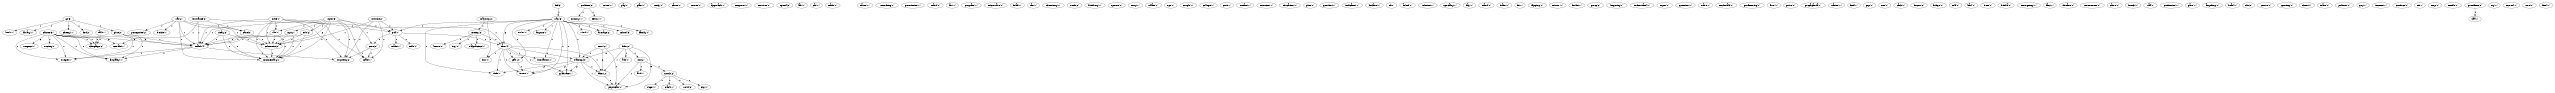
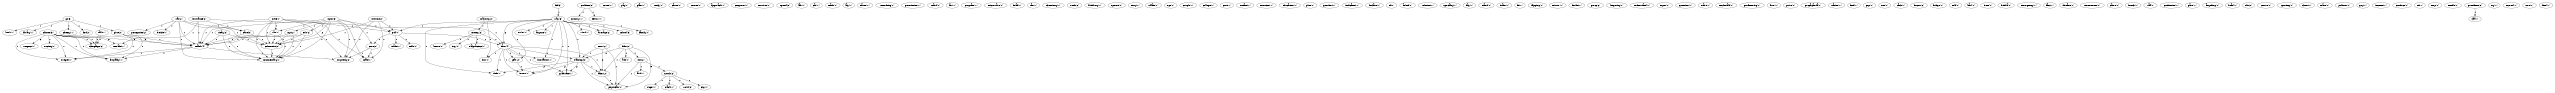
none -> (849, 5)
